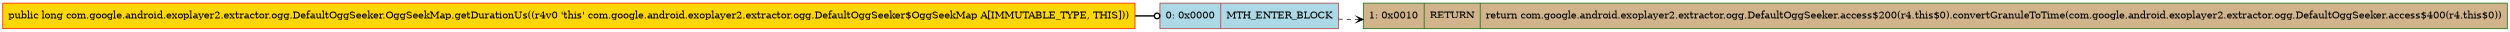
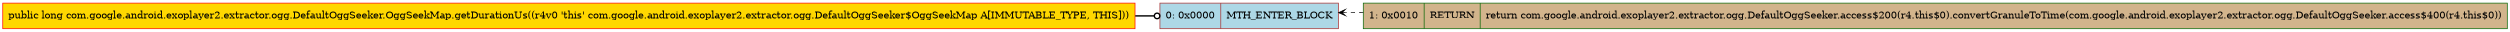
(1347, 19) -> (1354, 12)
